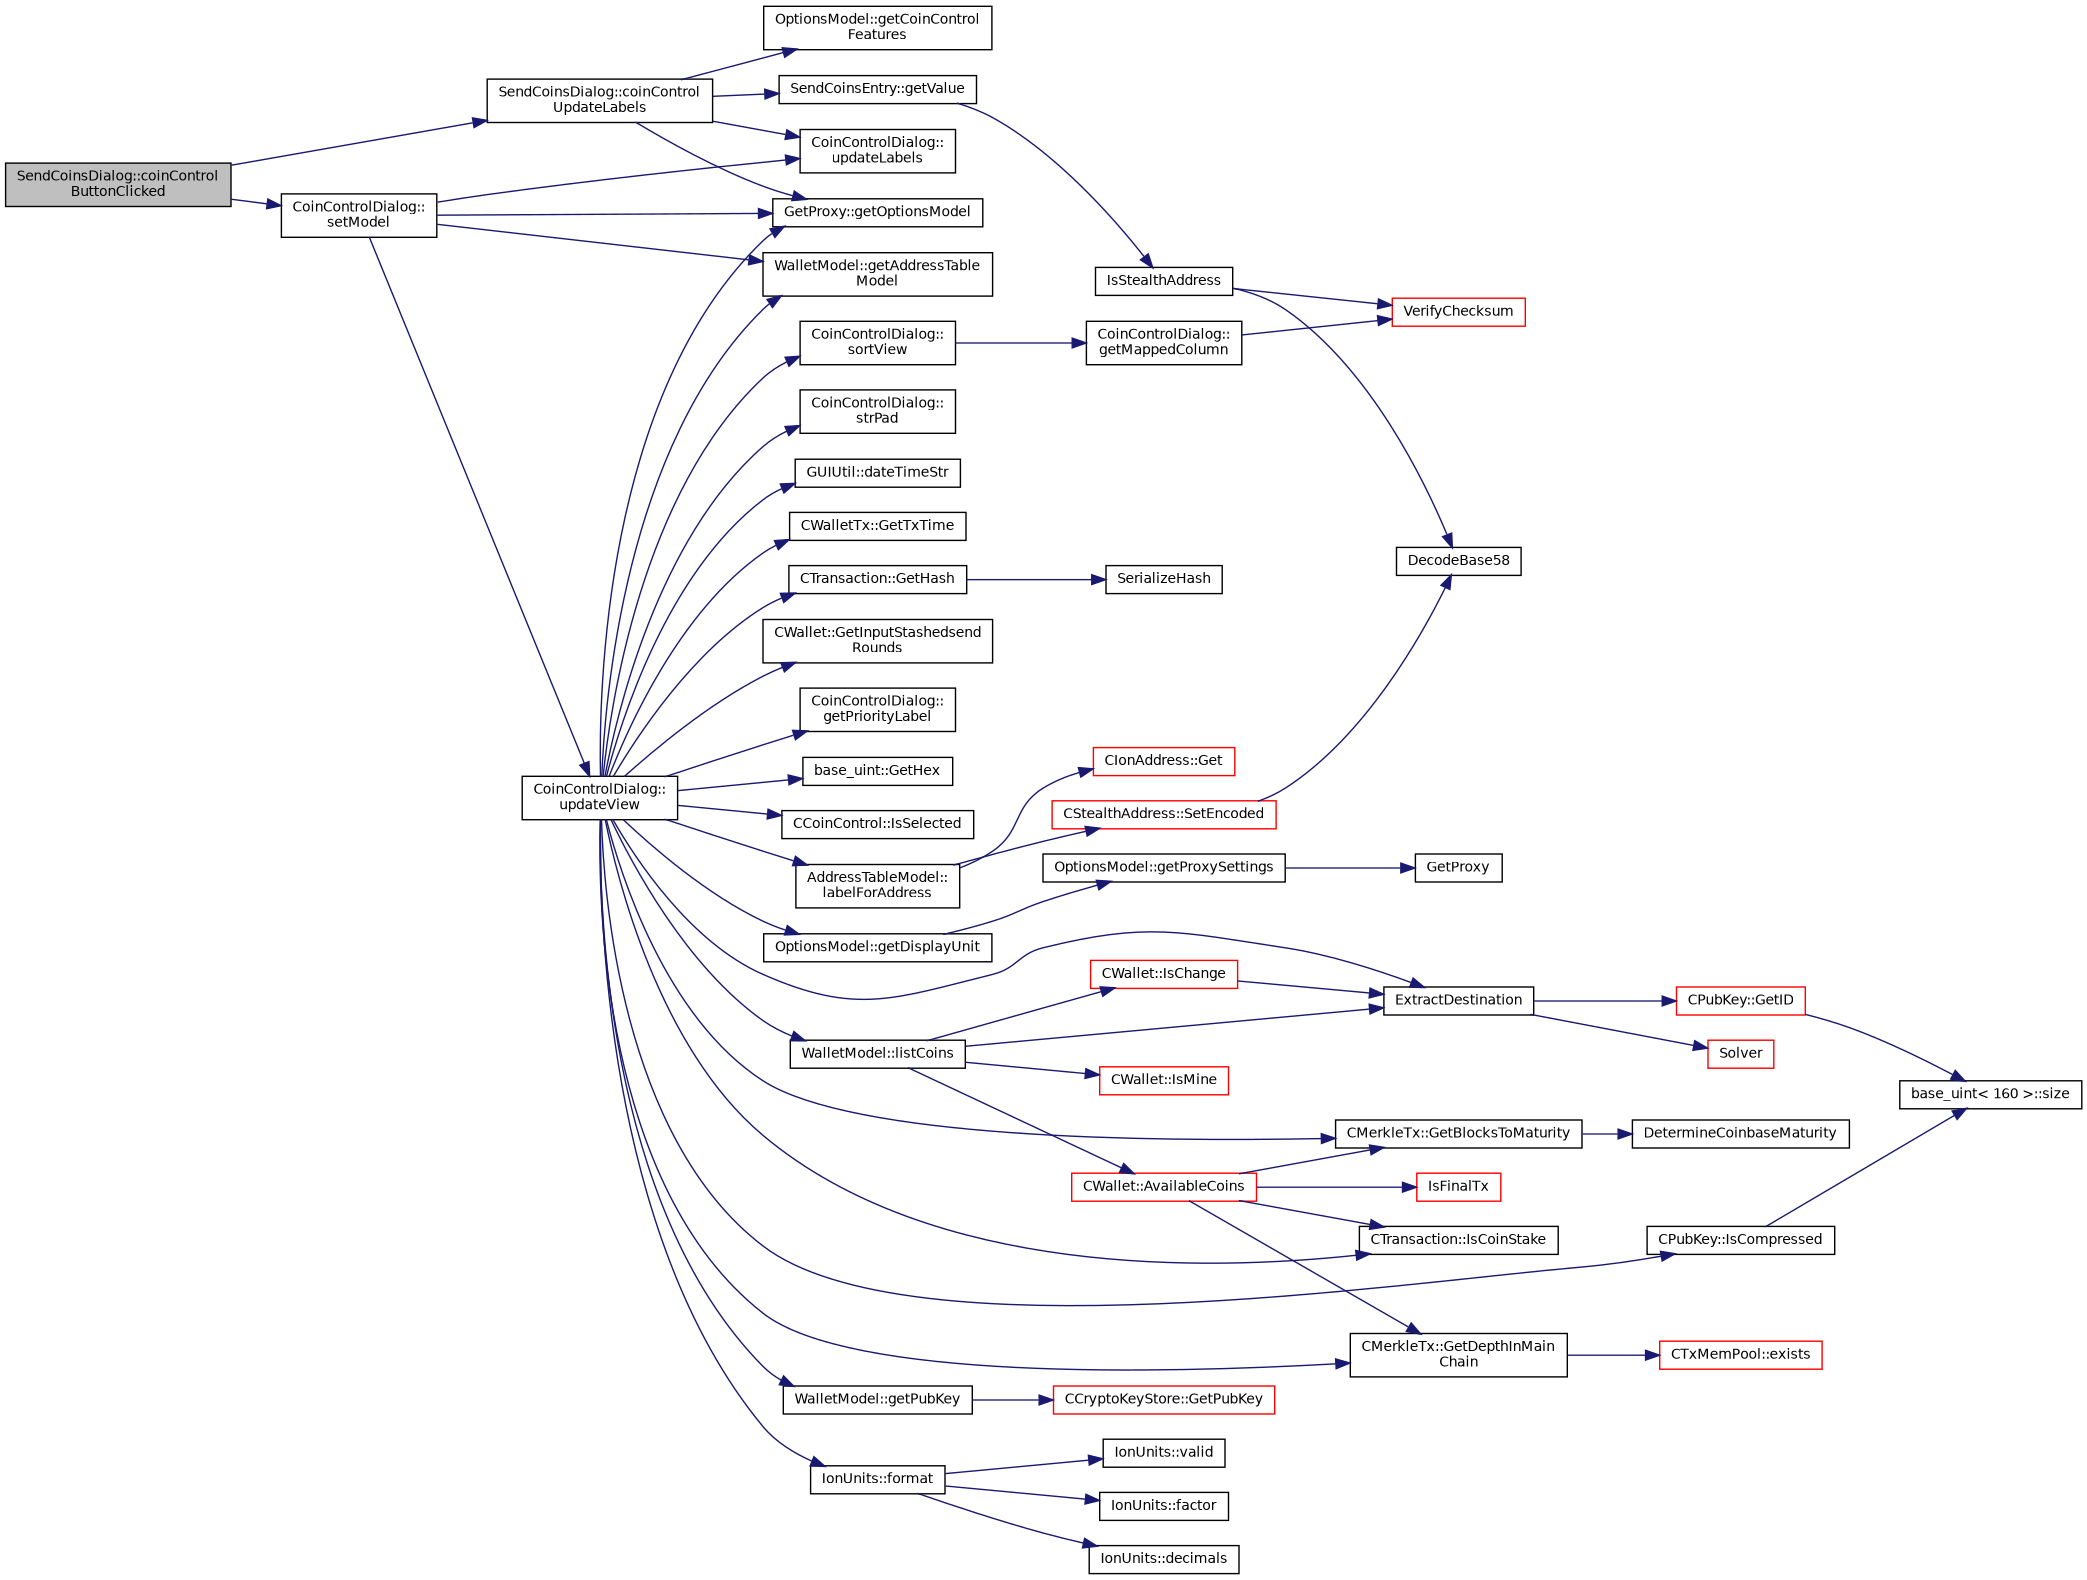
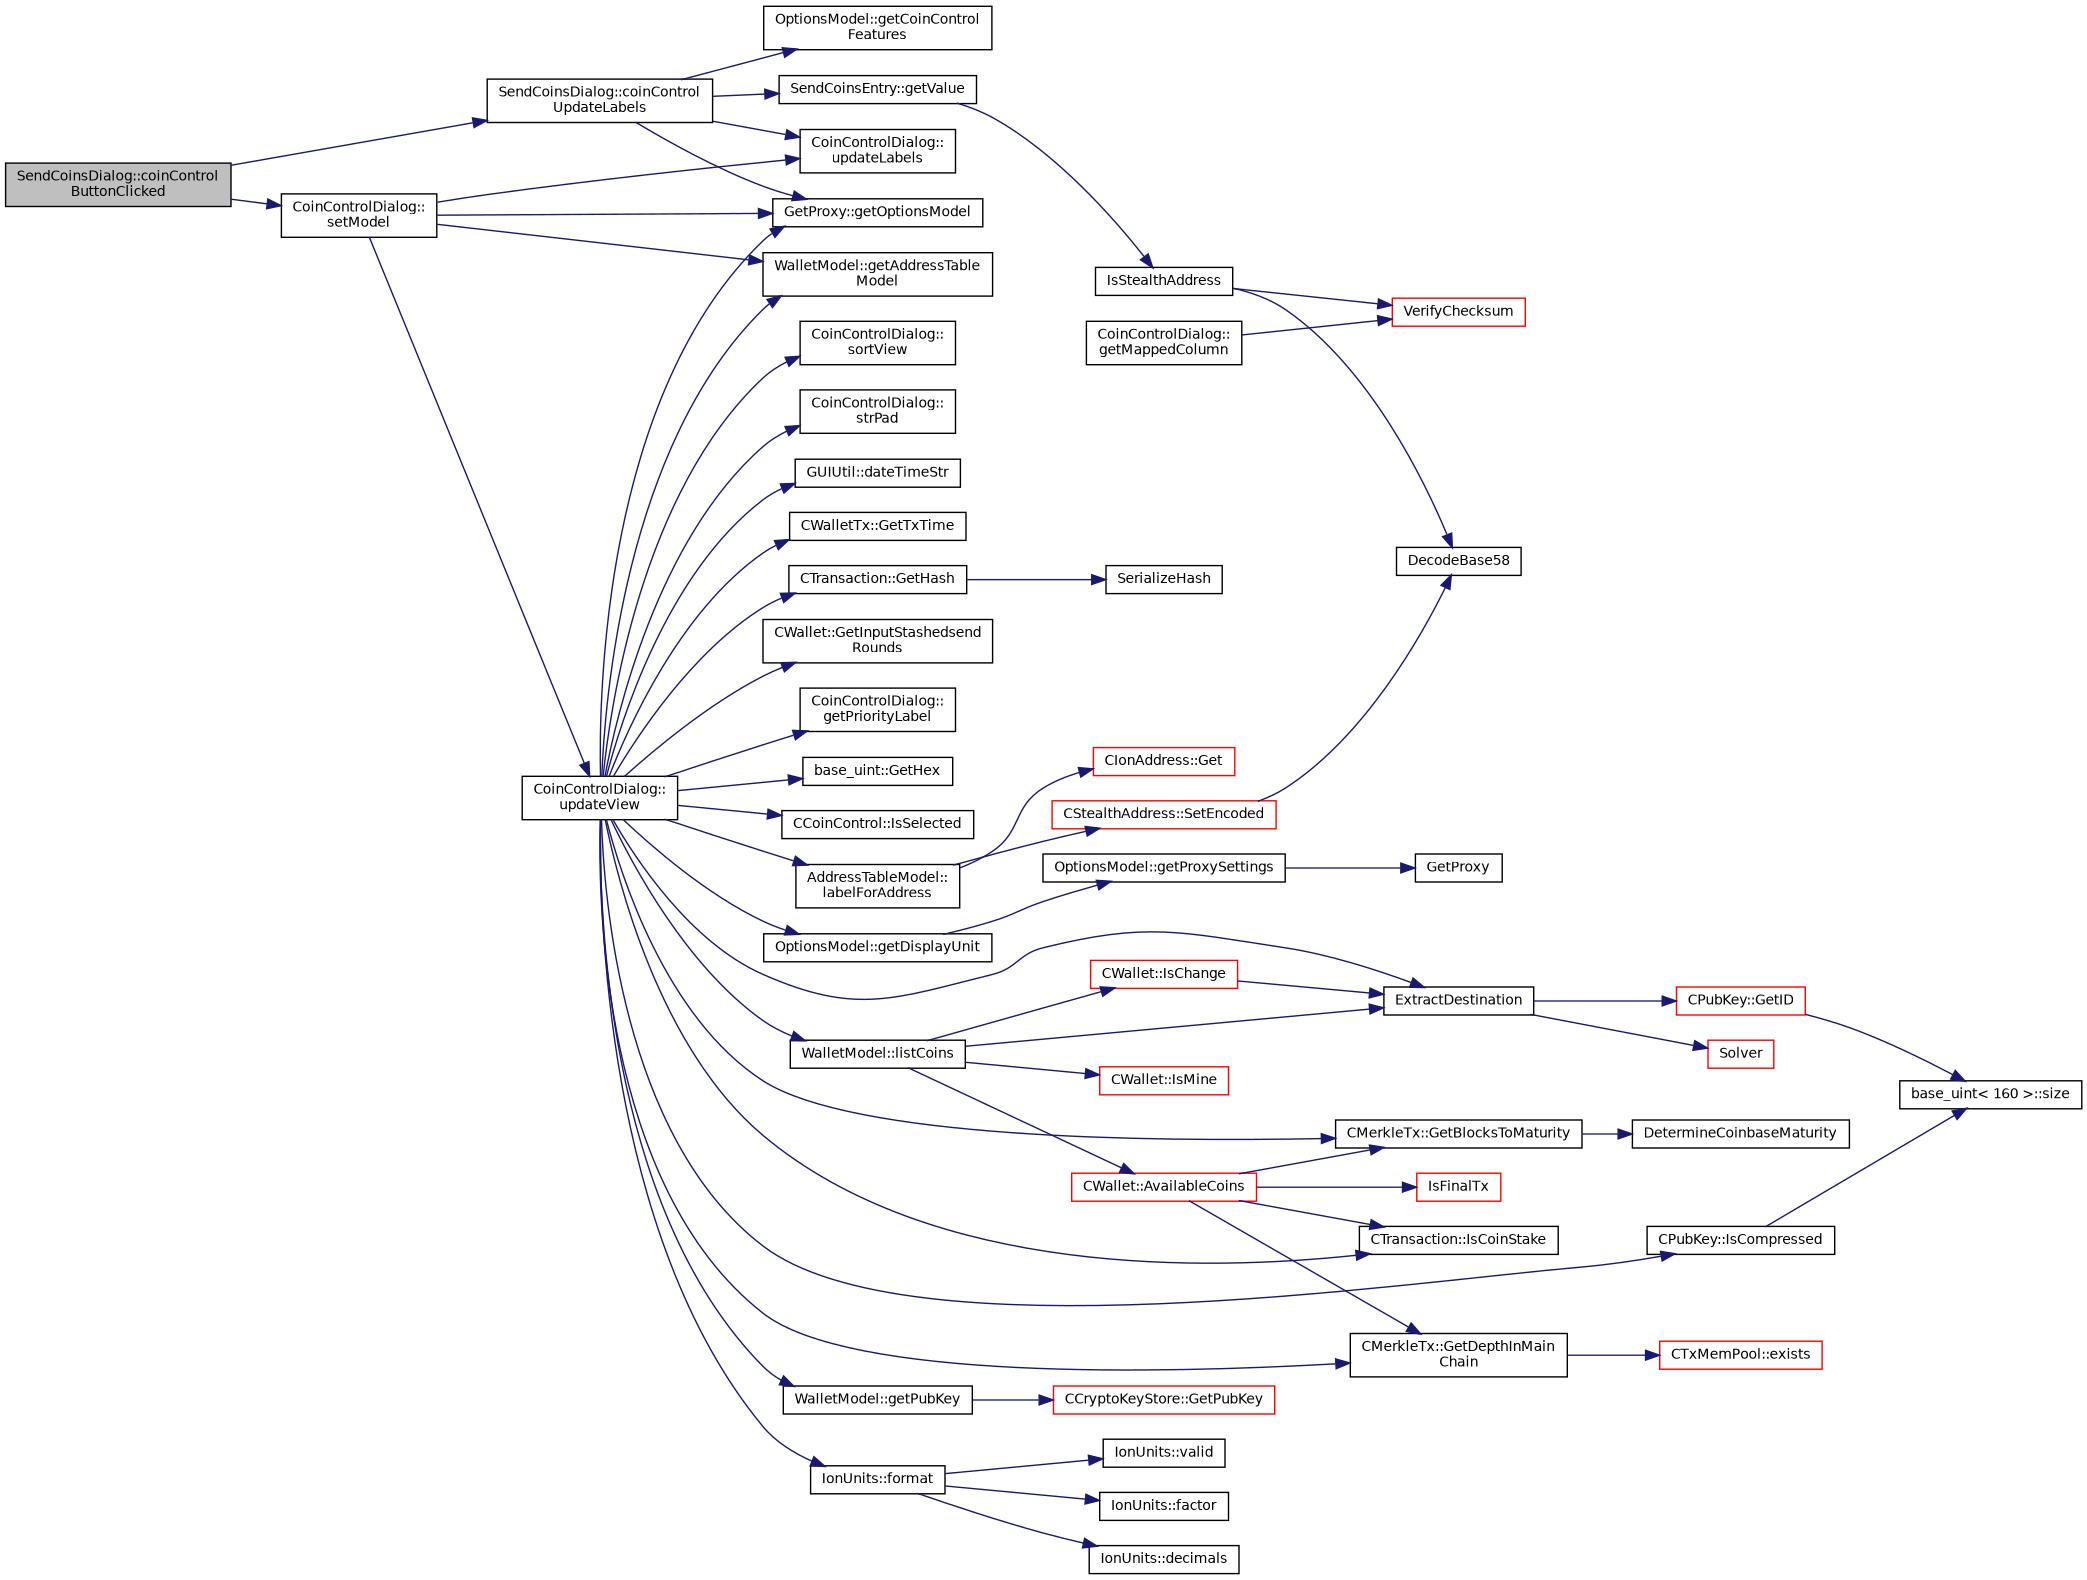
(1014, 343) -> none
